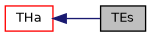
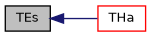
(83, 19) -> (81, 19)
